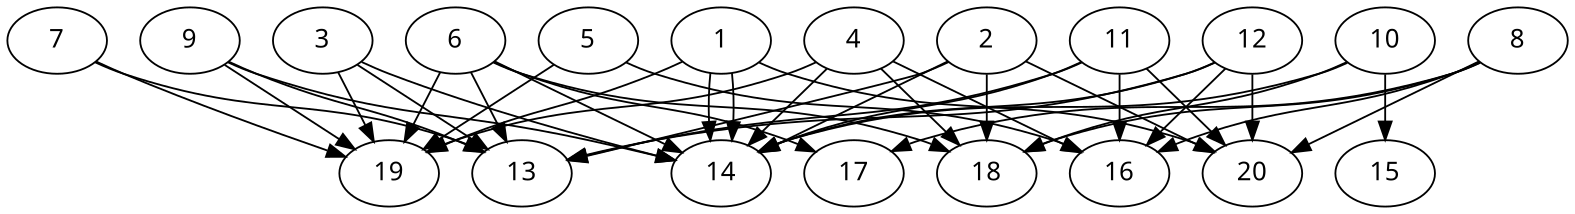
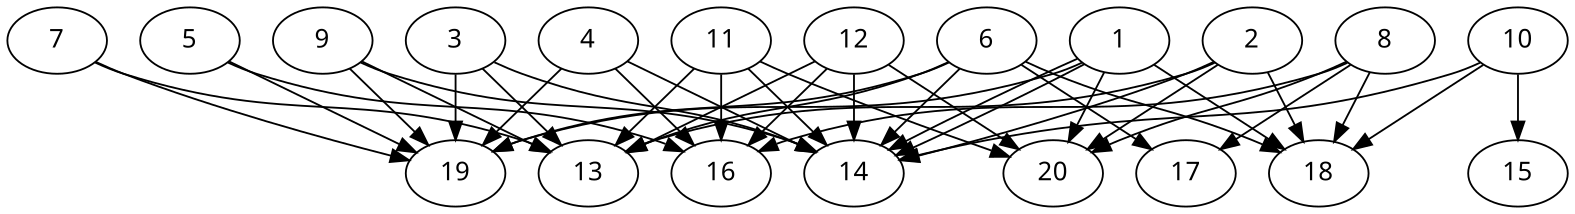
(914, 100) -> (1212, 102)
